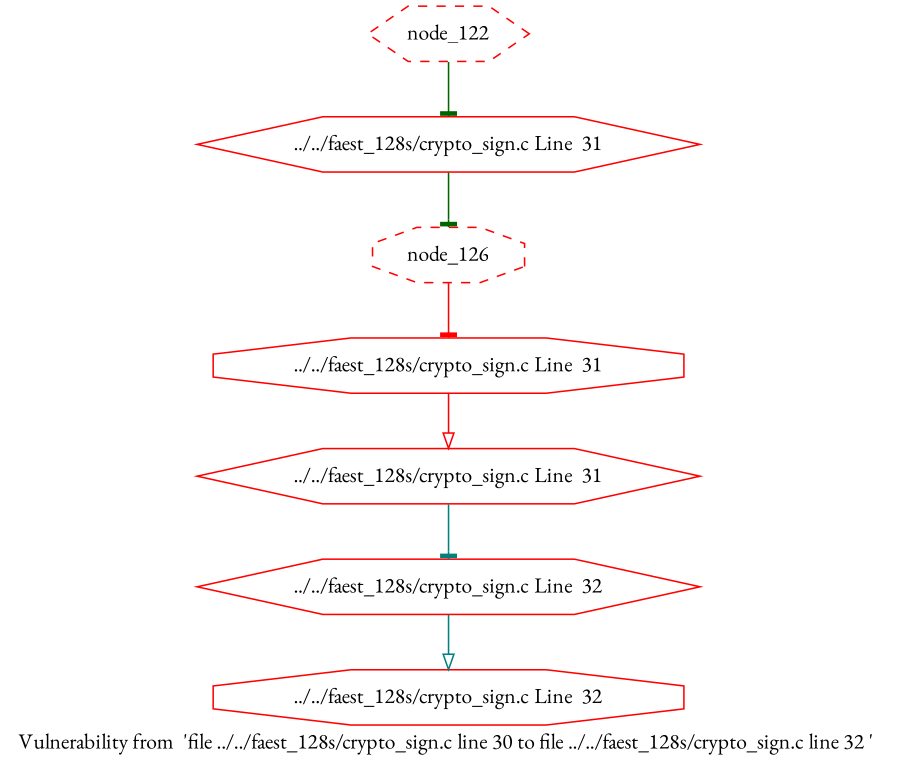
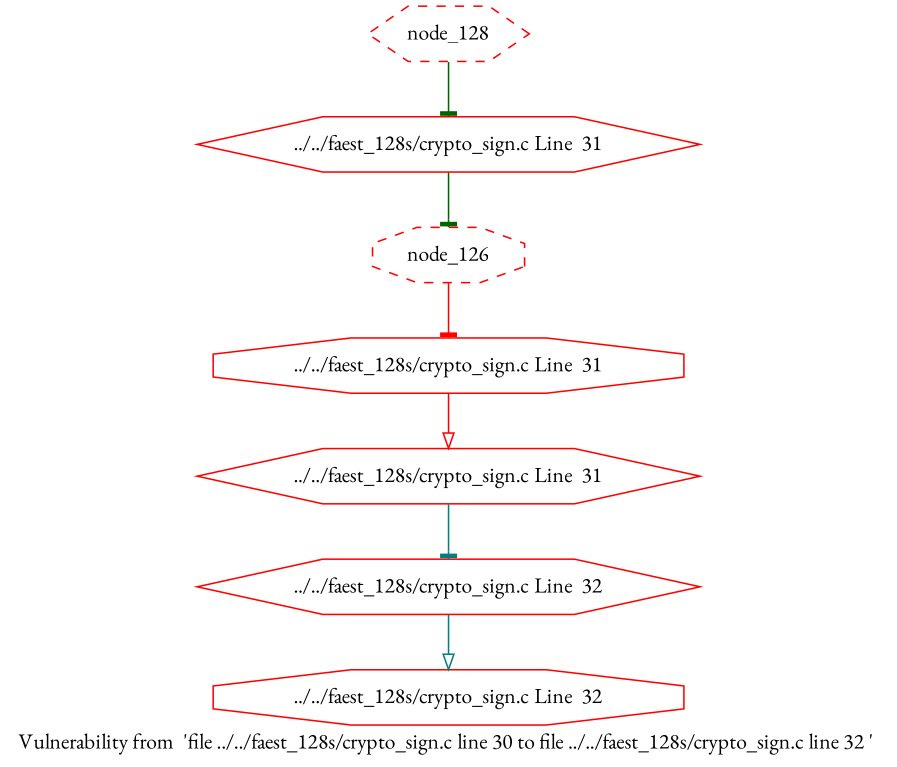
(449, 34) -> (449, 34)
